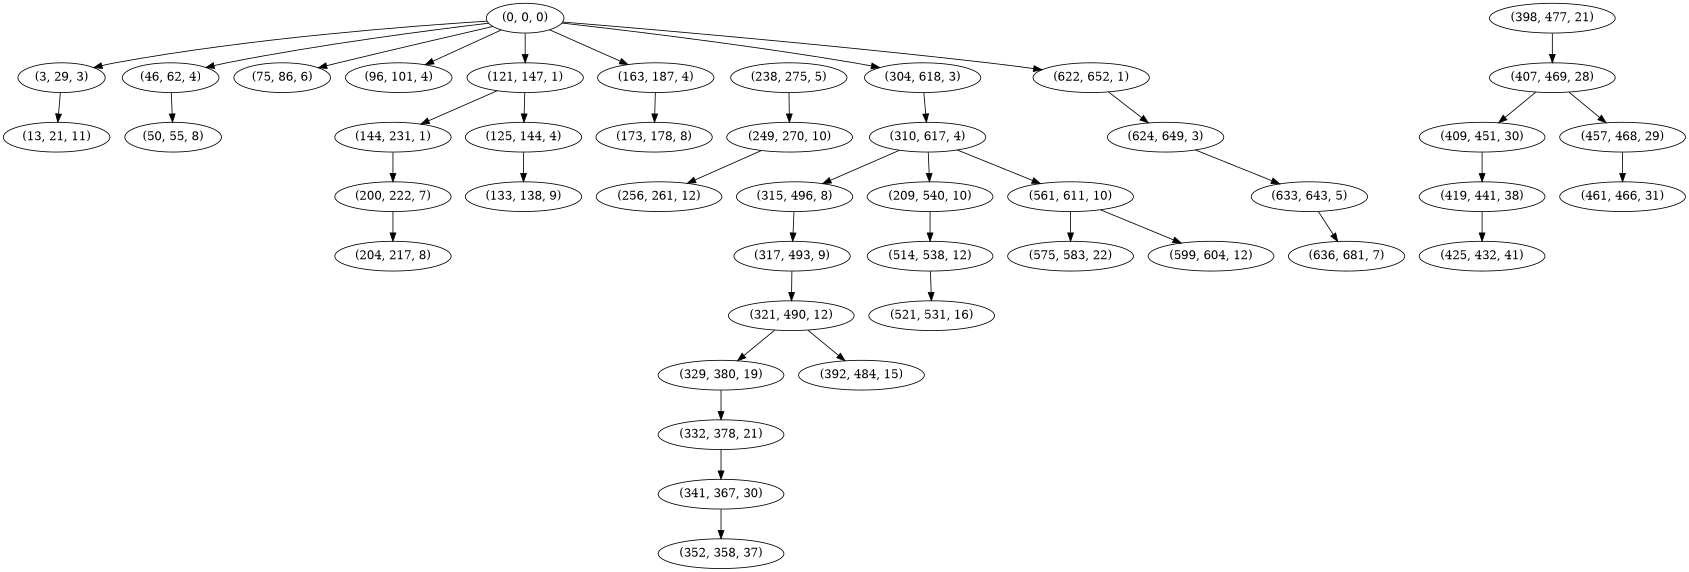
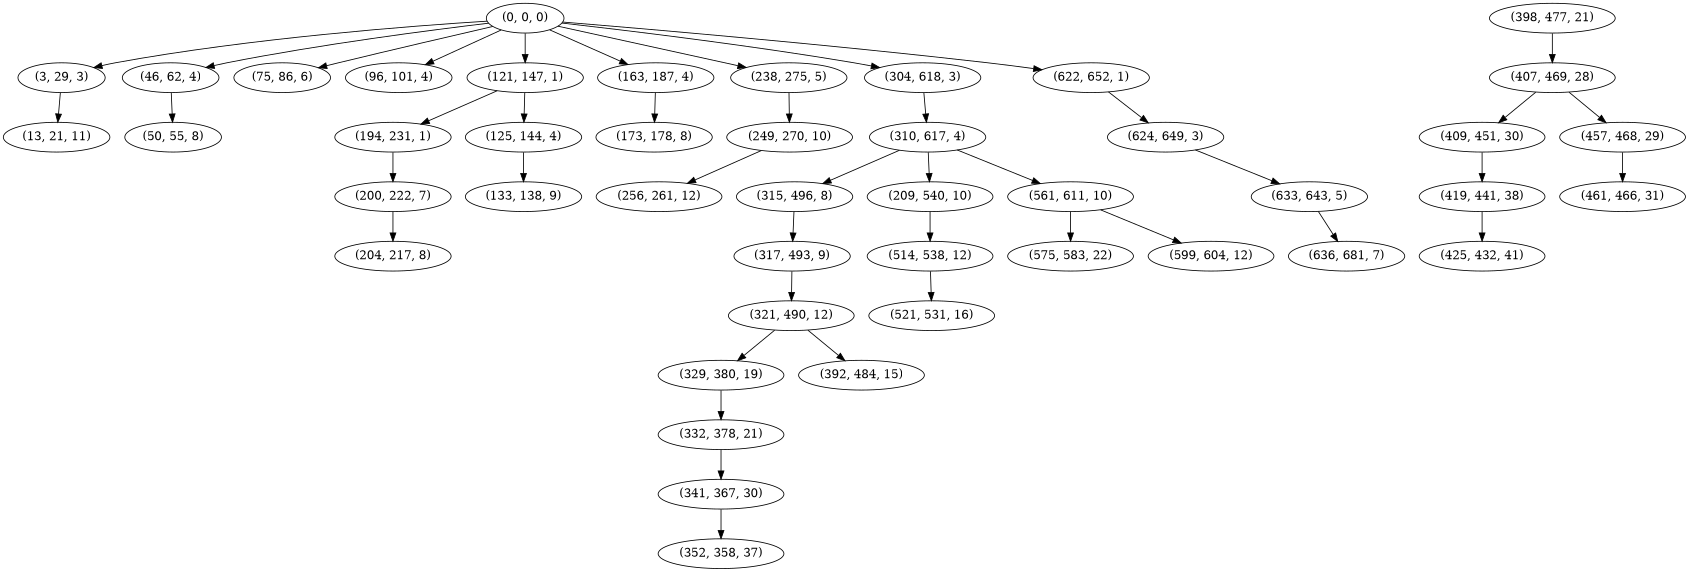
none -> (648, 46)
(393, 137) -> (393, 137)
